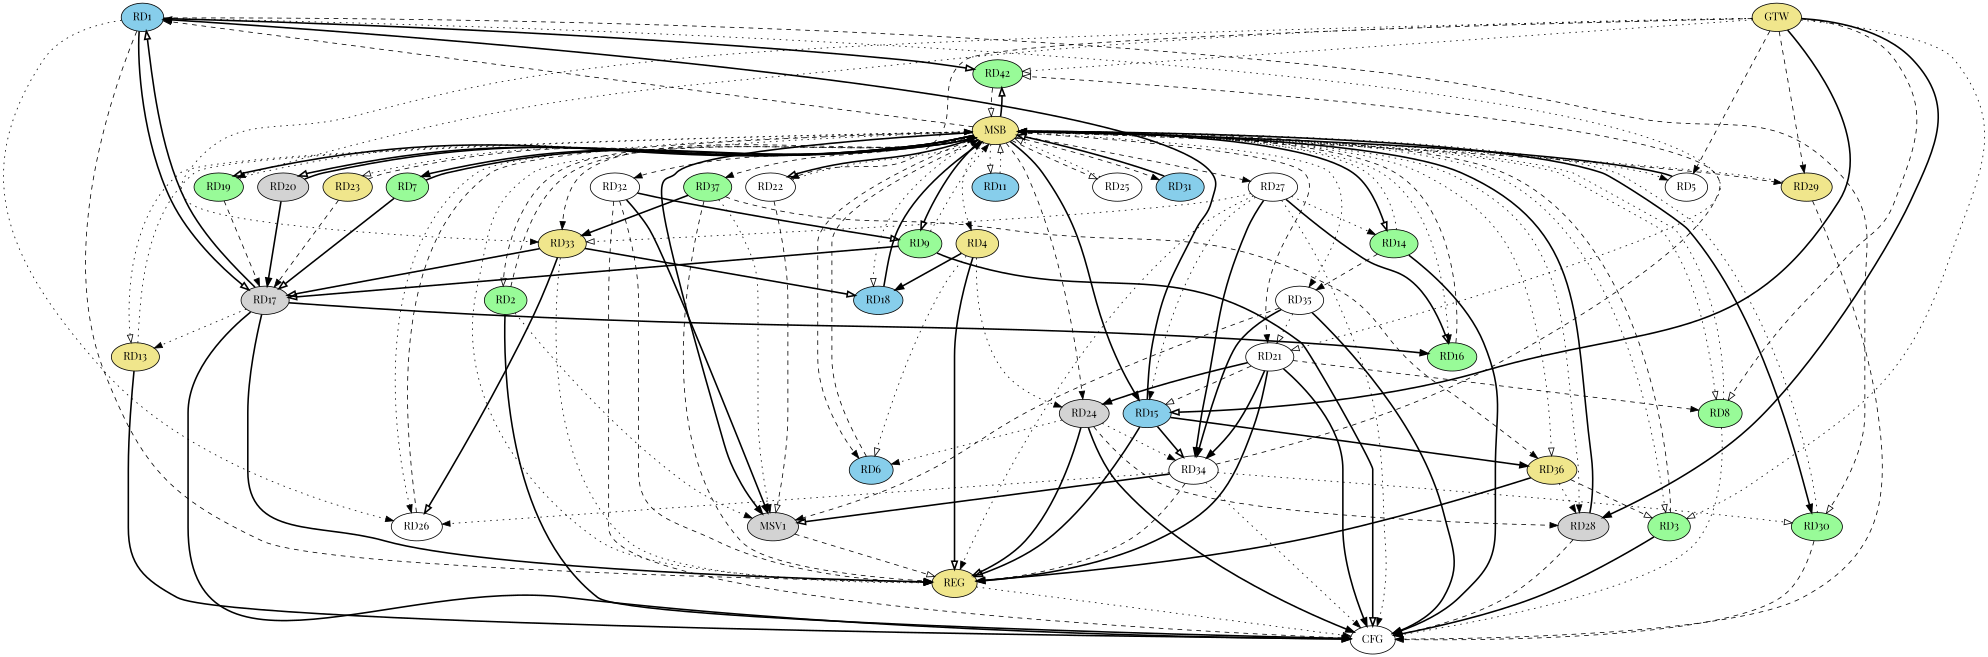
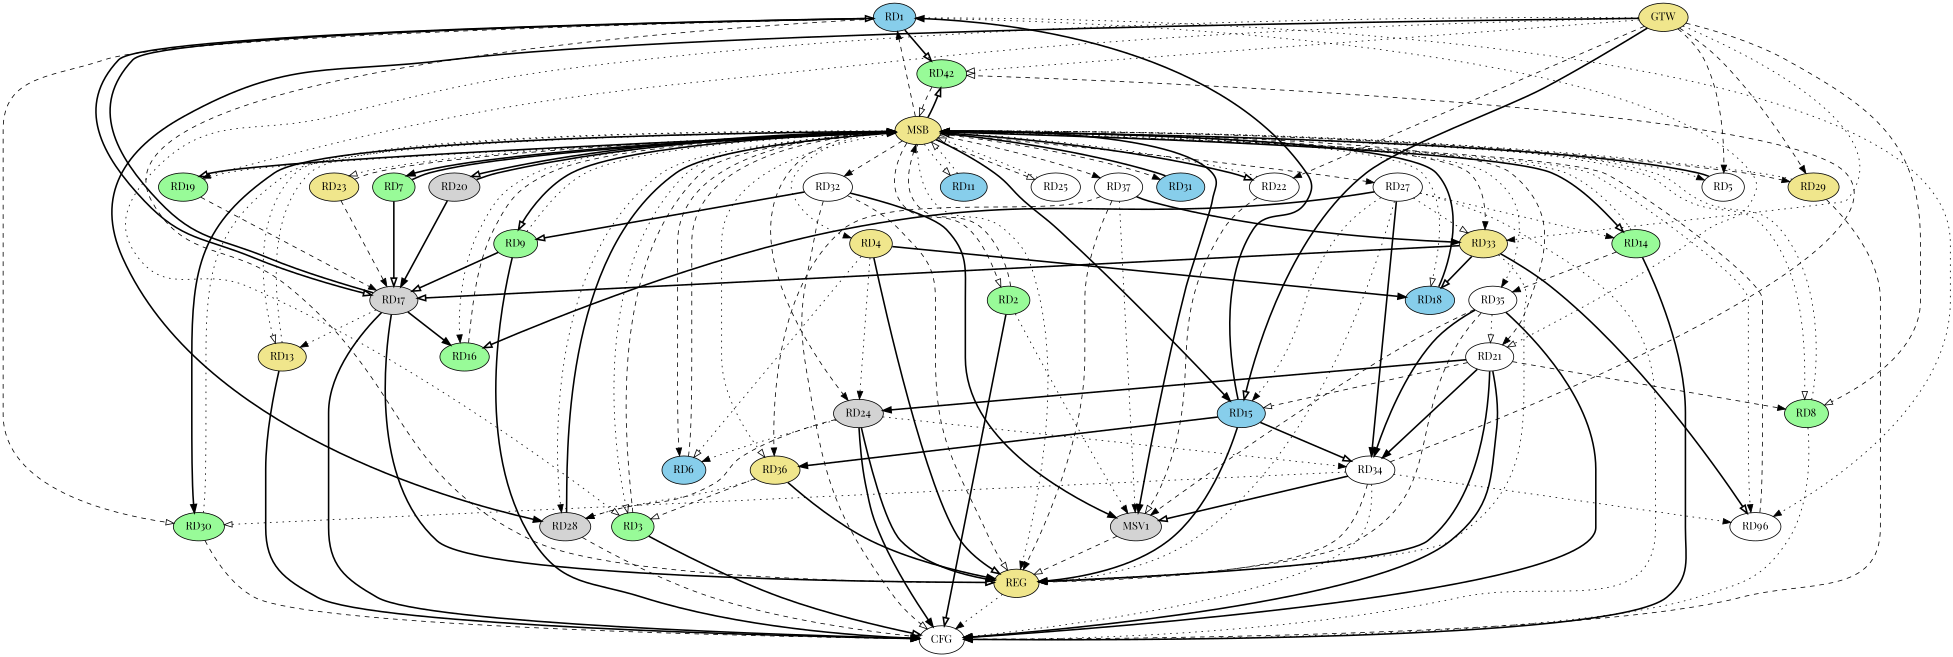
(708, 187) -> (1119, 187)
(417, 527) -> (1755, 527)
none -> (1335, 550)
